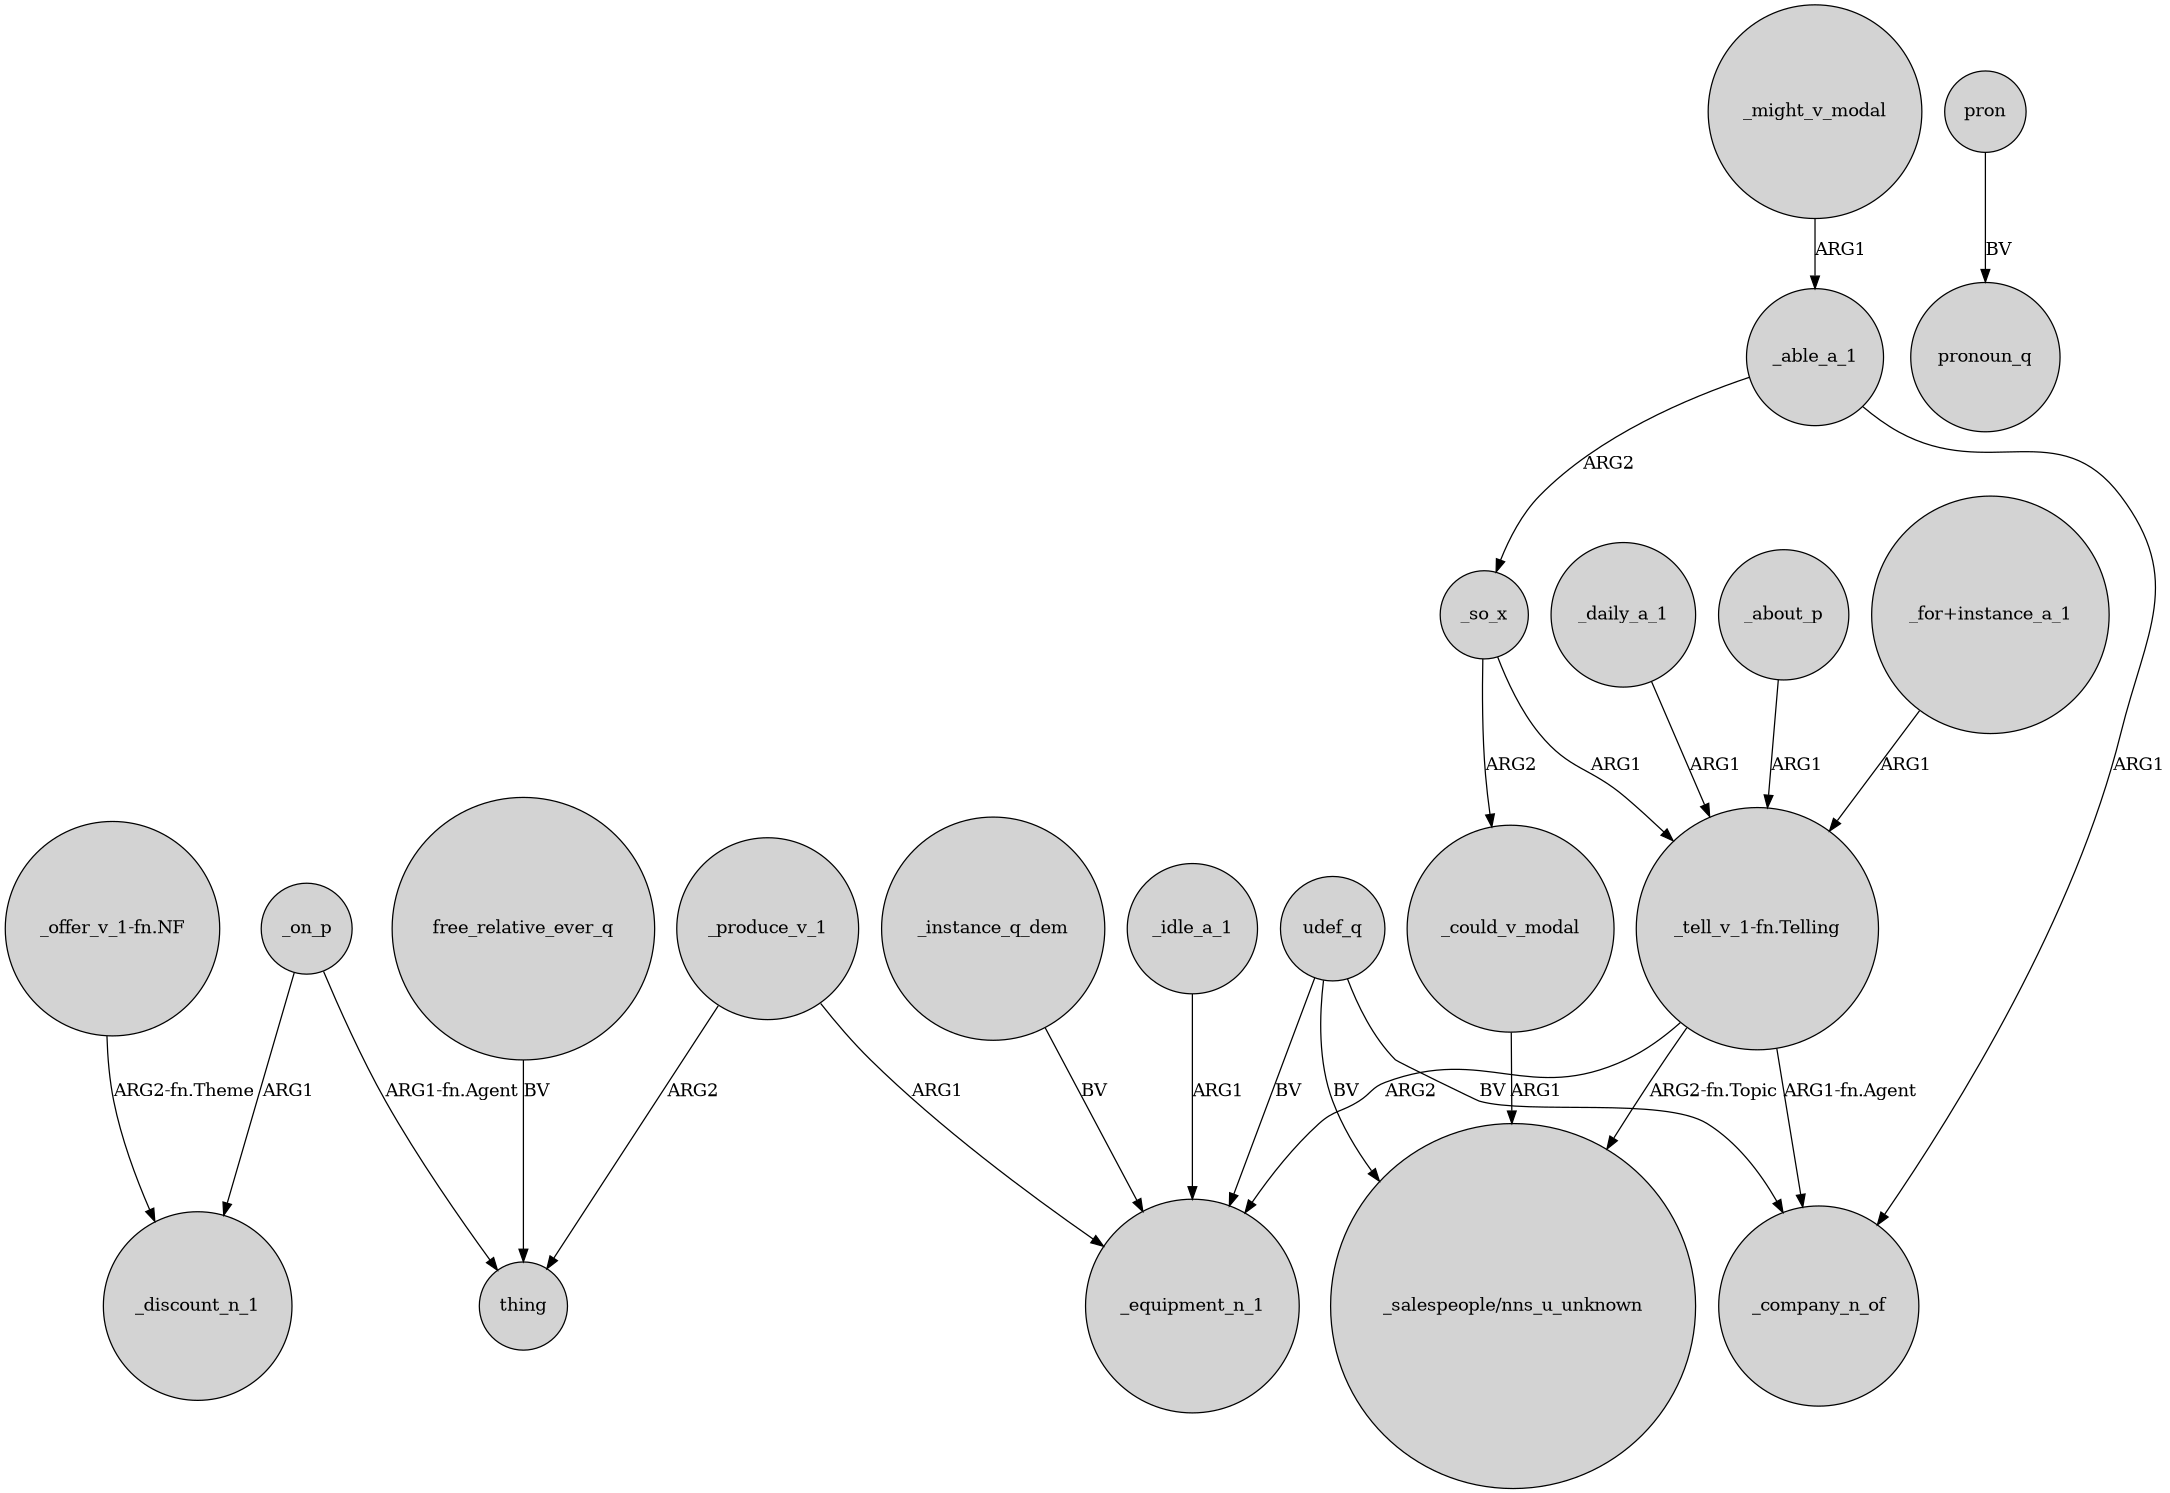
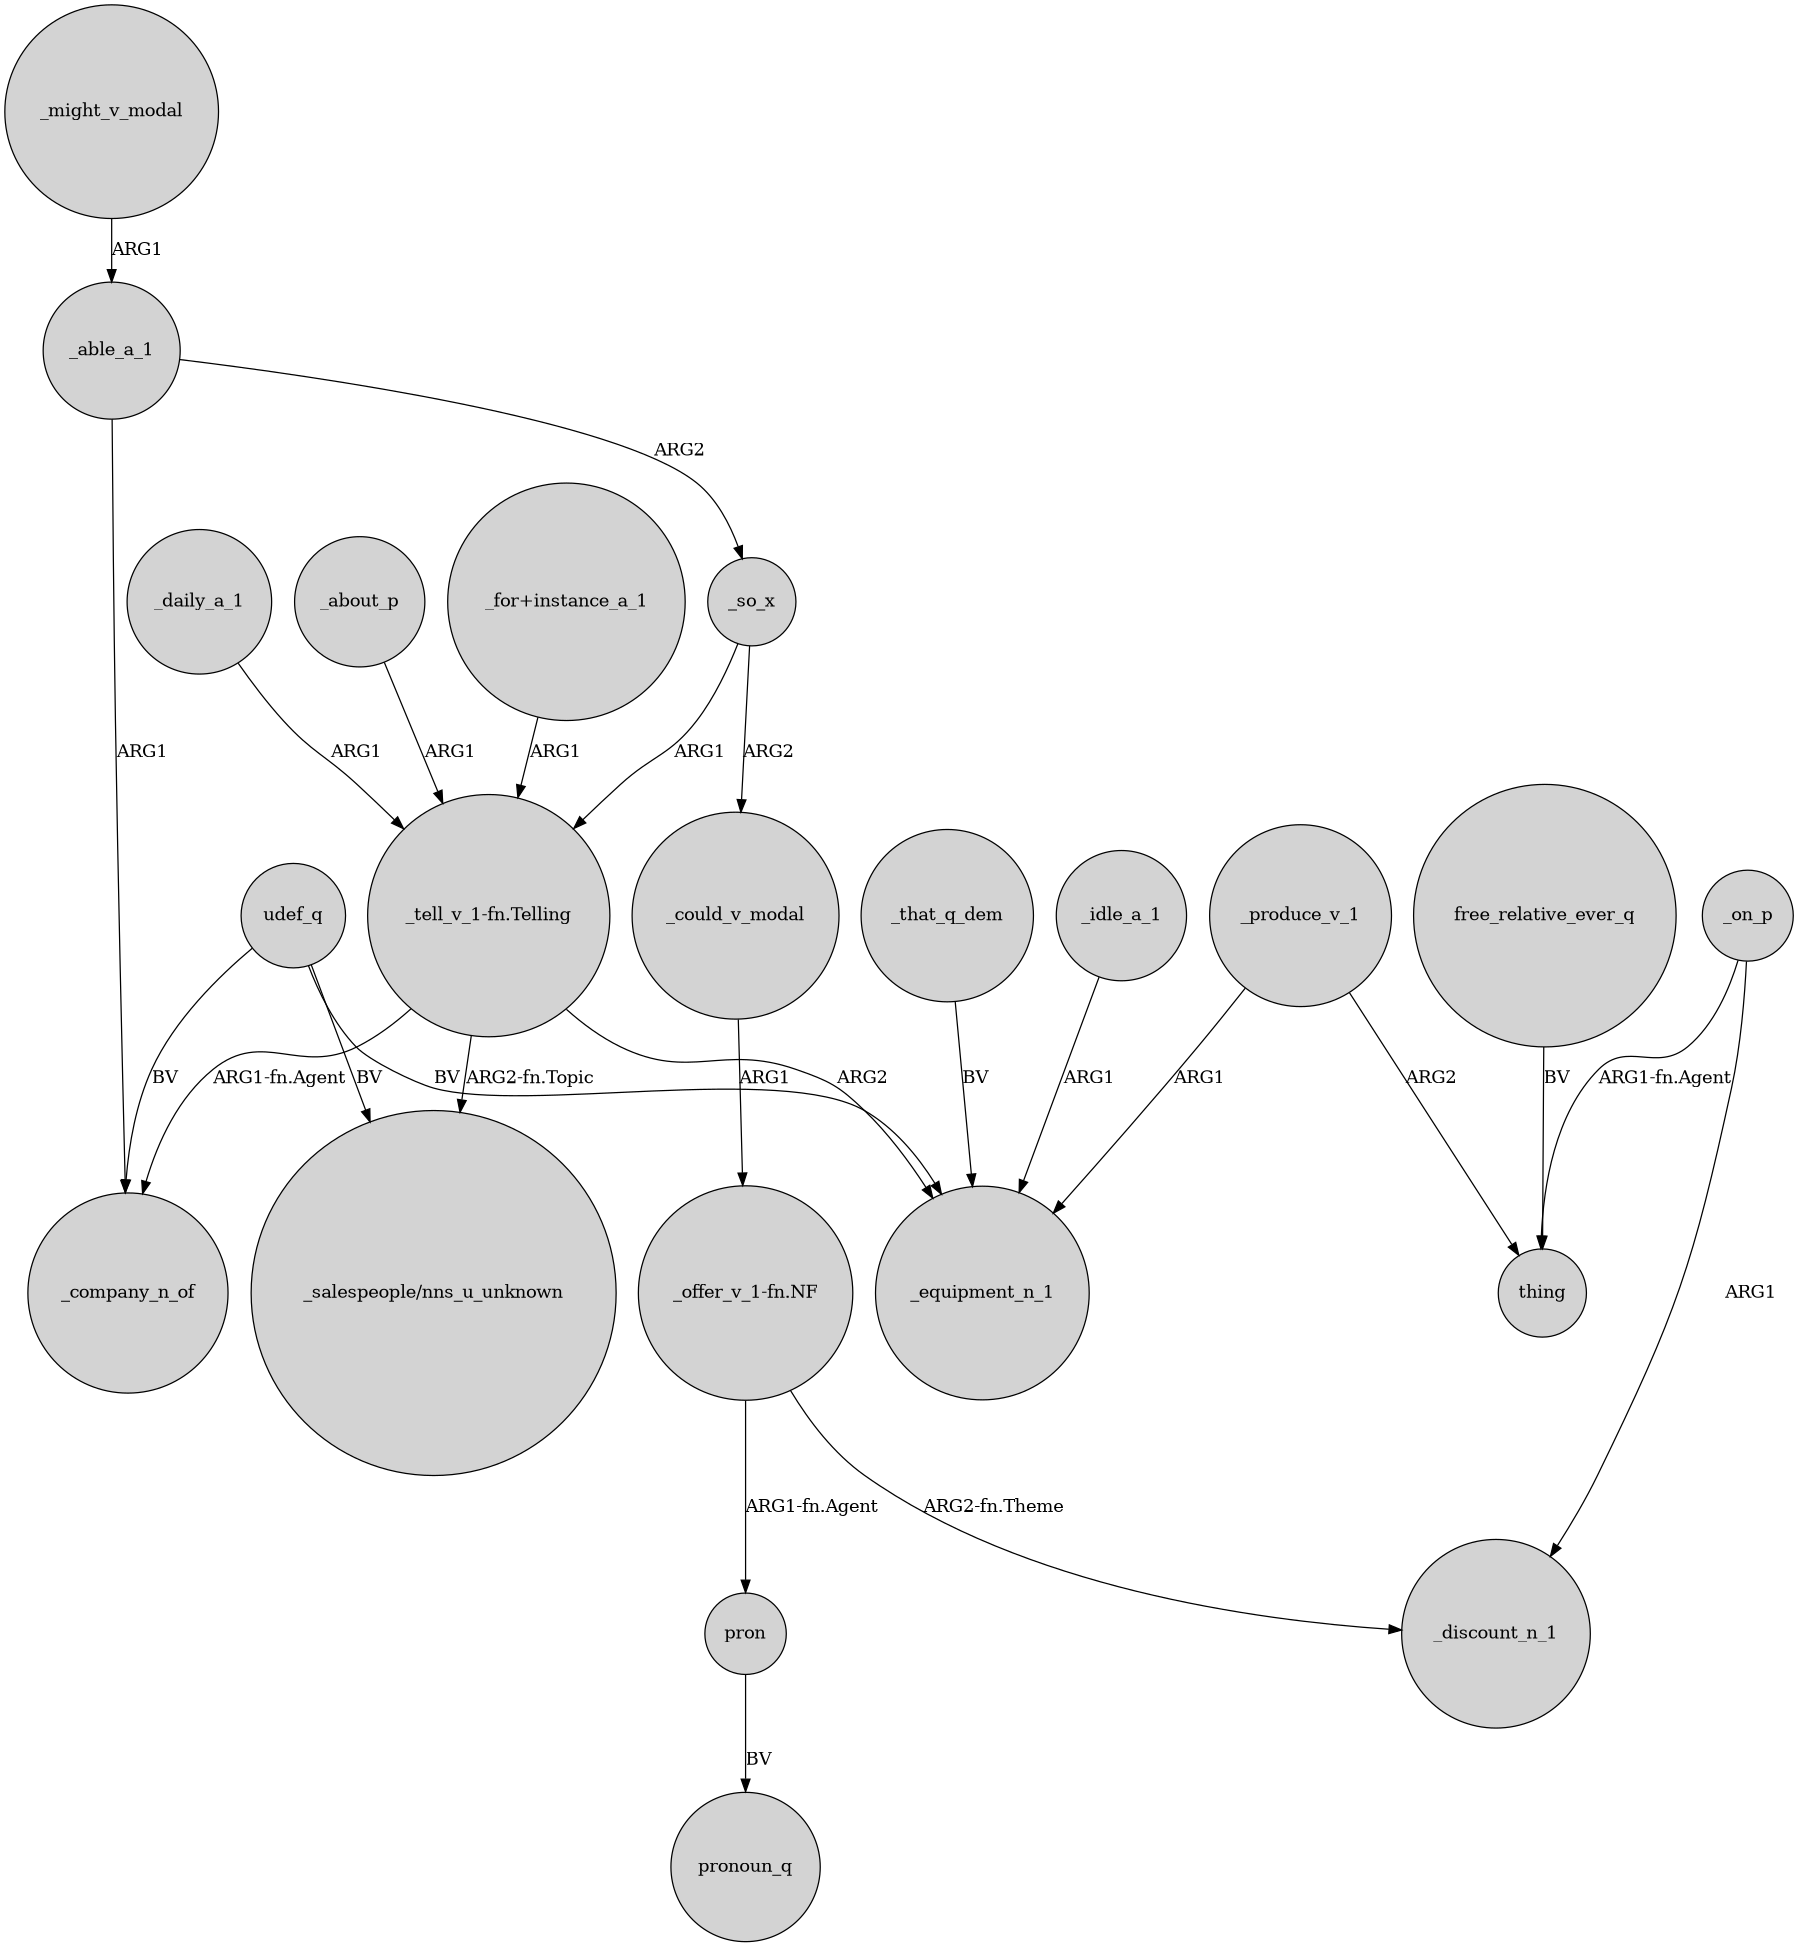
(993, 929) -> (947, 916)
(1512, 1066) -> (740, 1100)
none -> (746, 1490)
